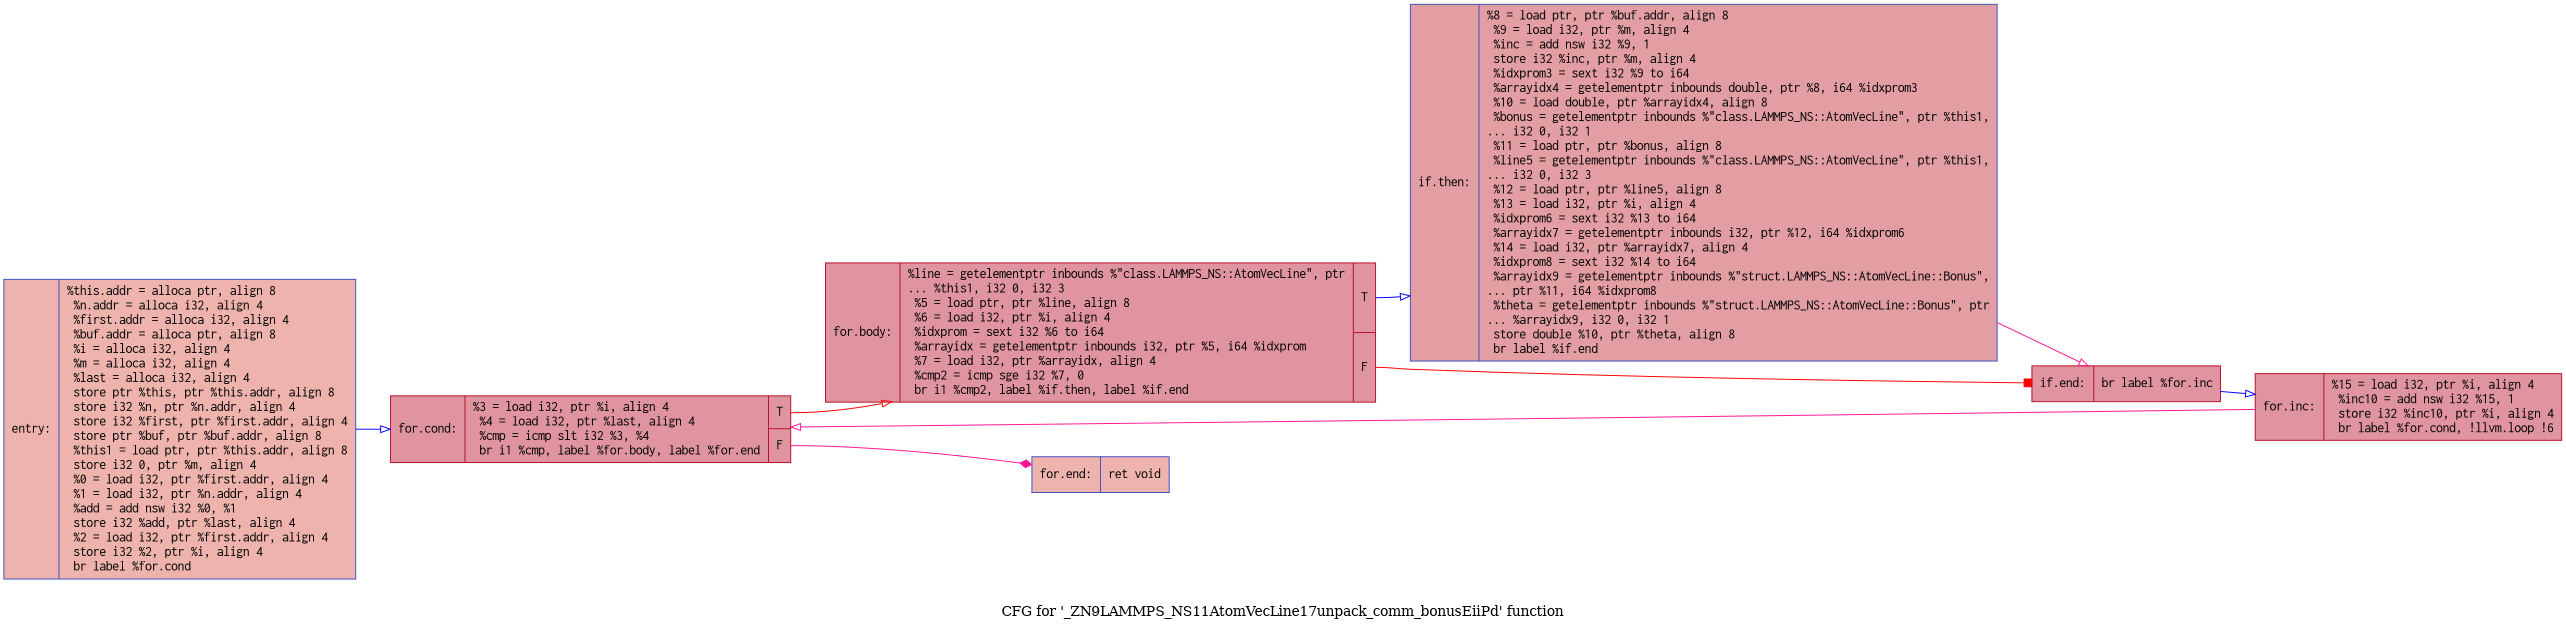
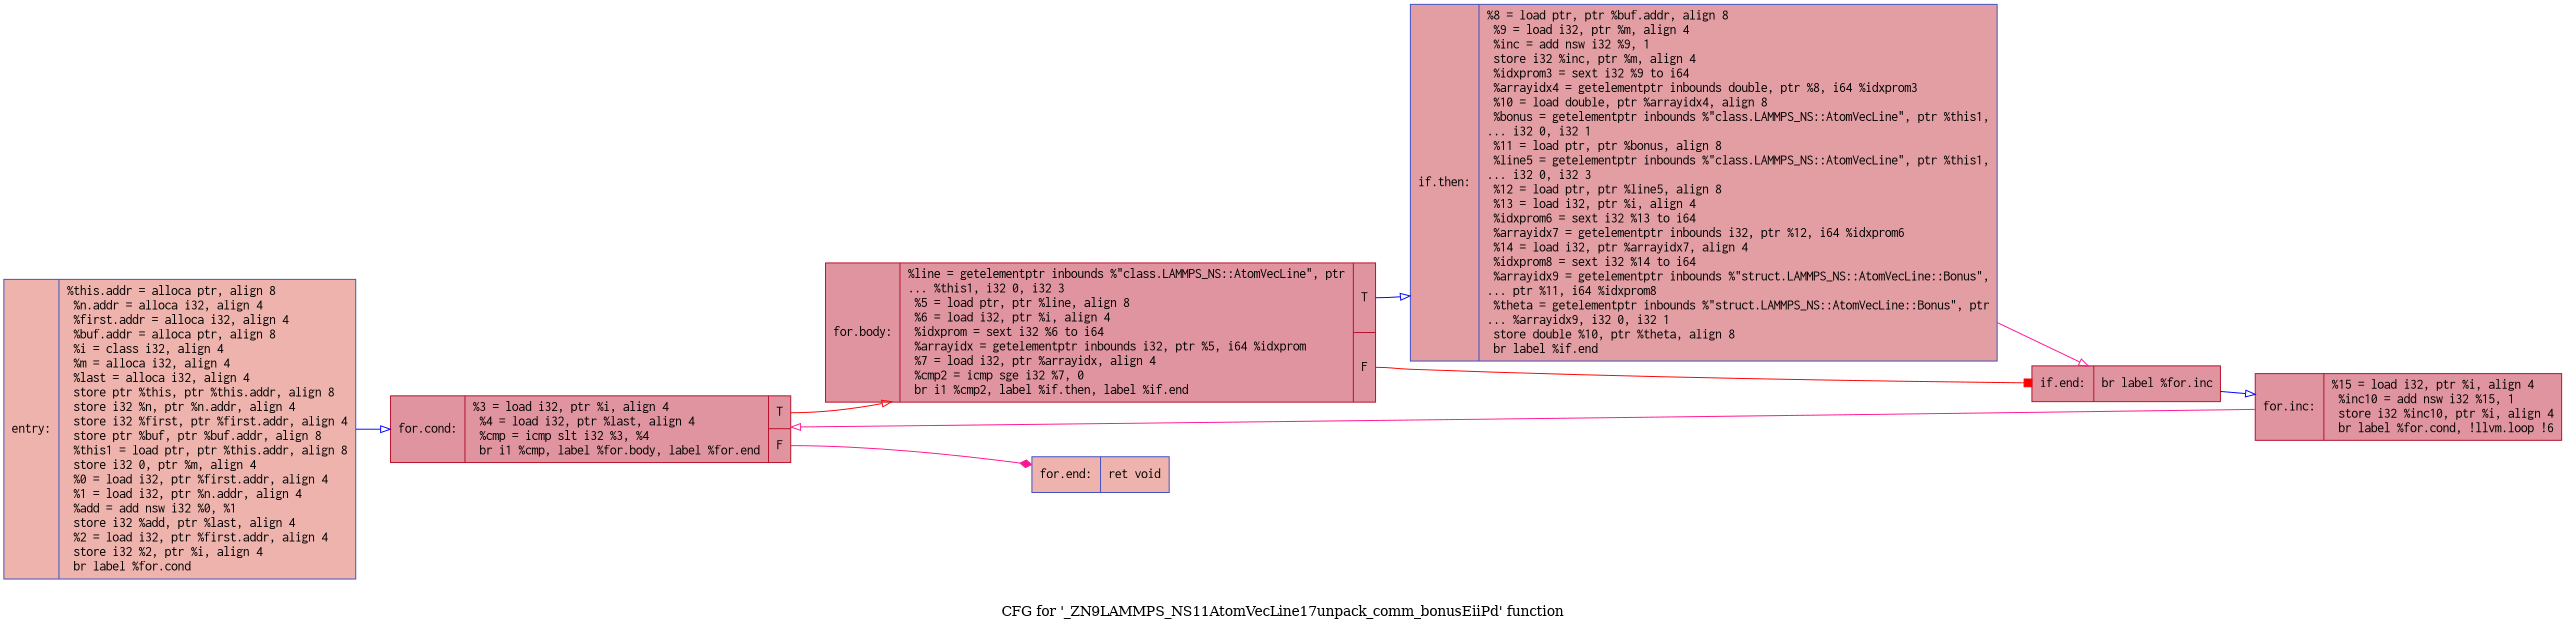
(148, 349) -> (145, 349)
